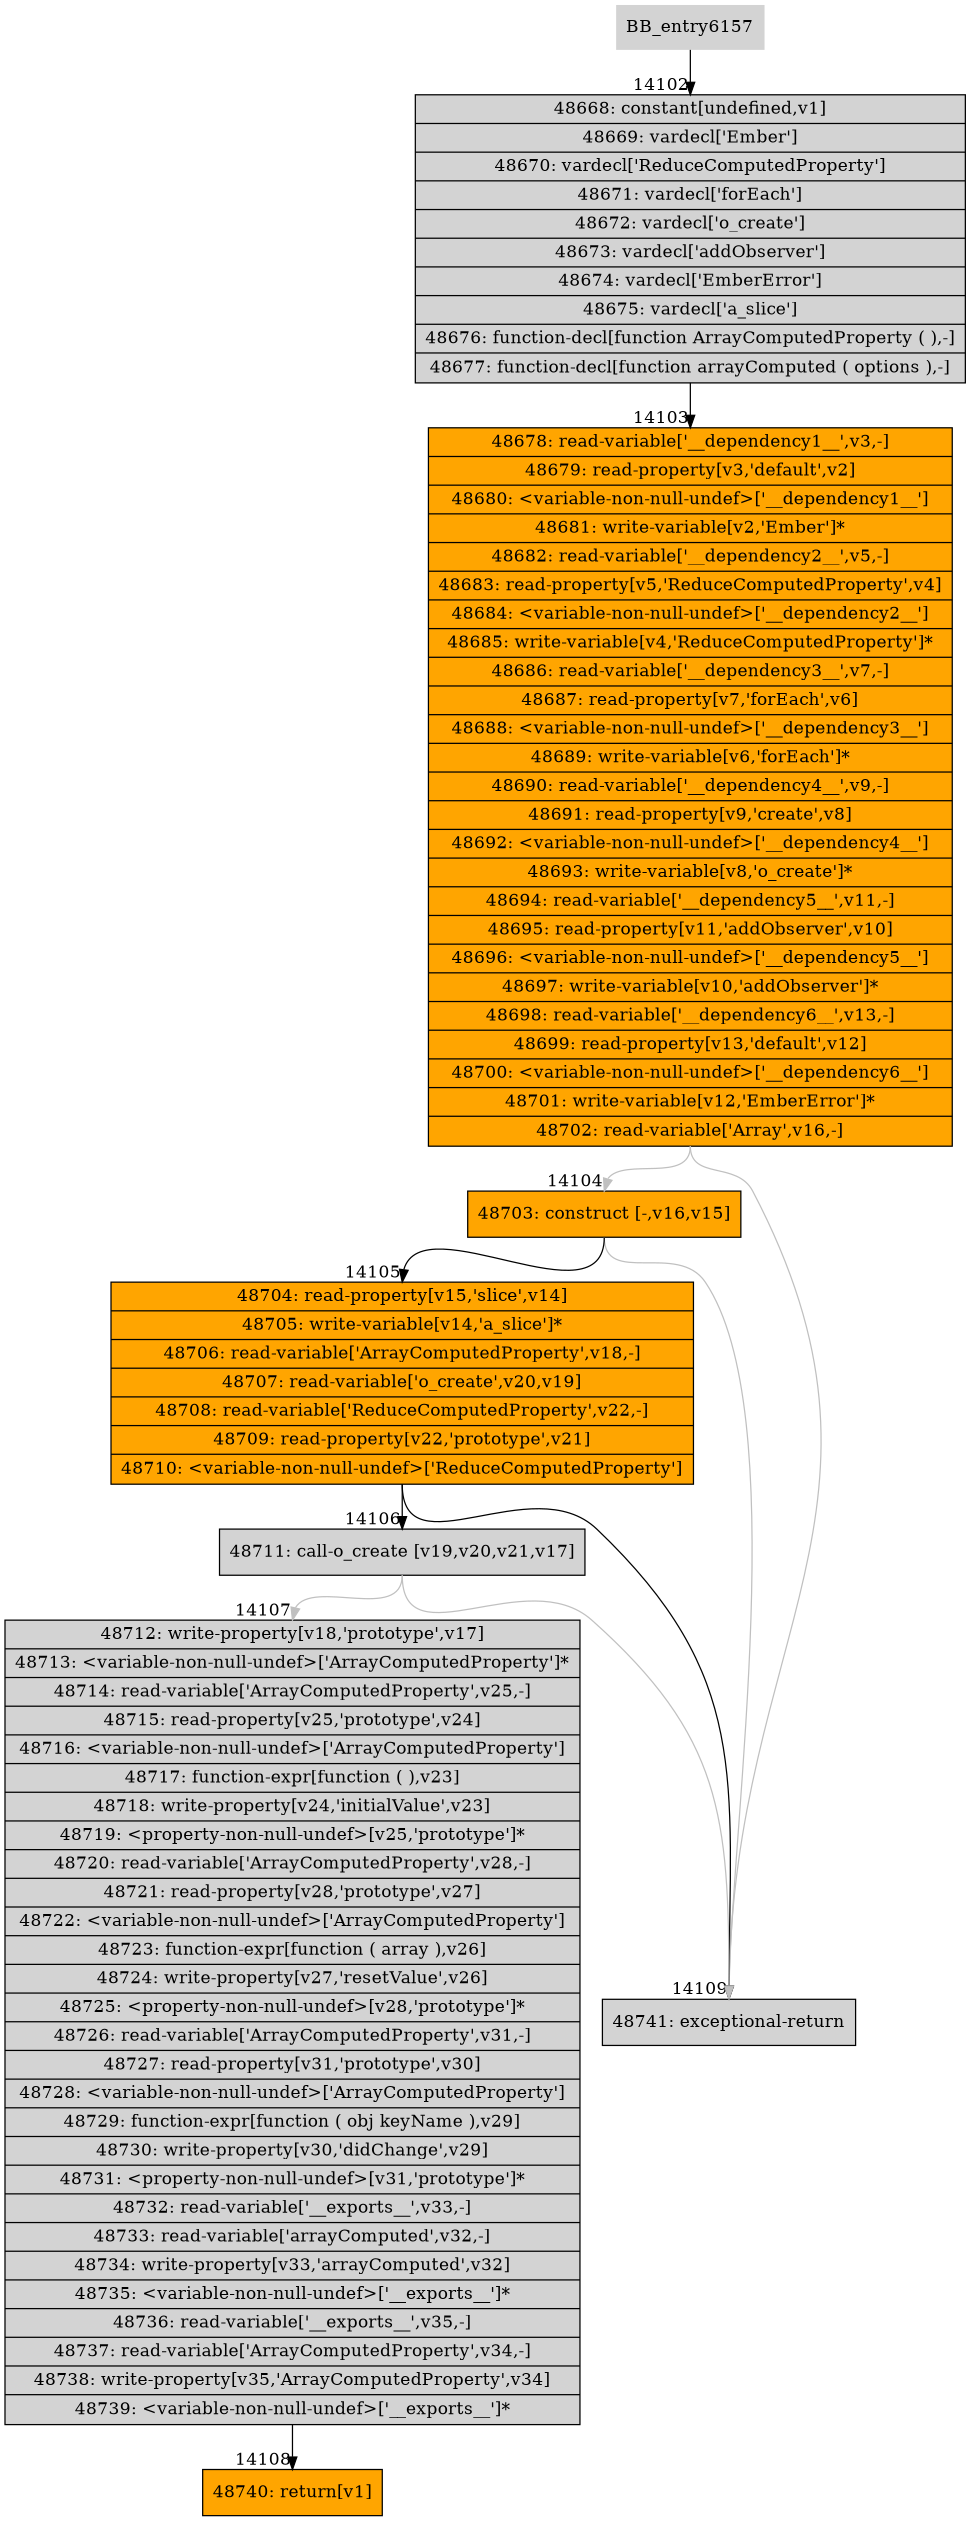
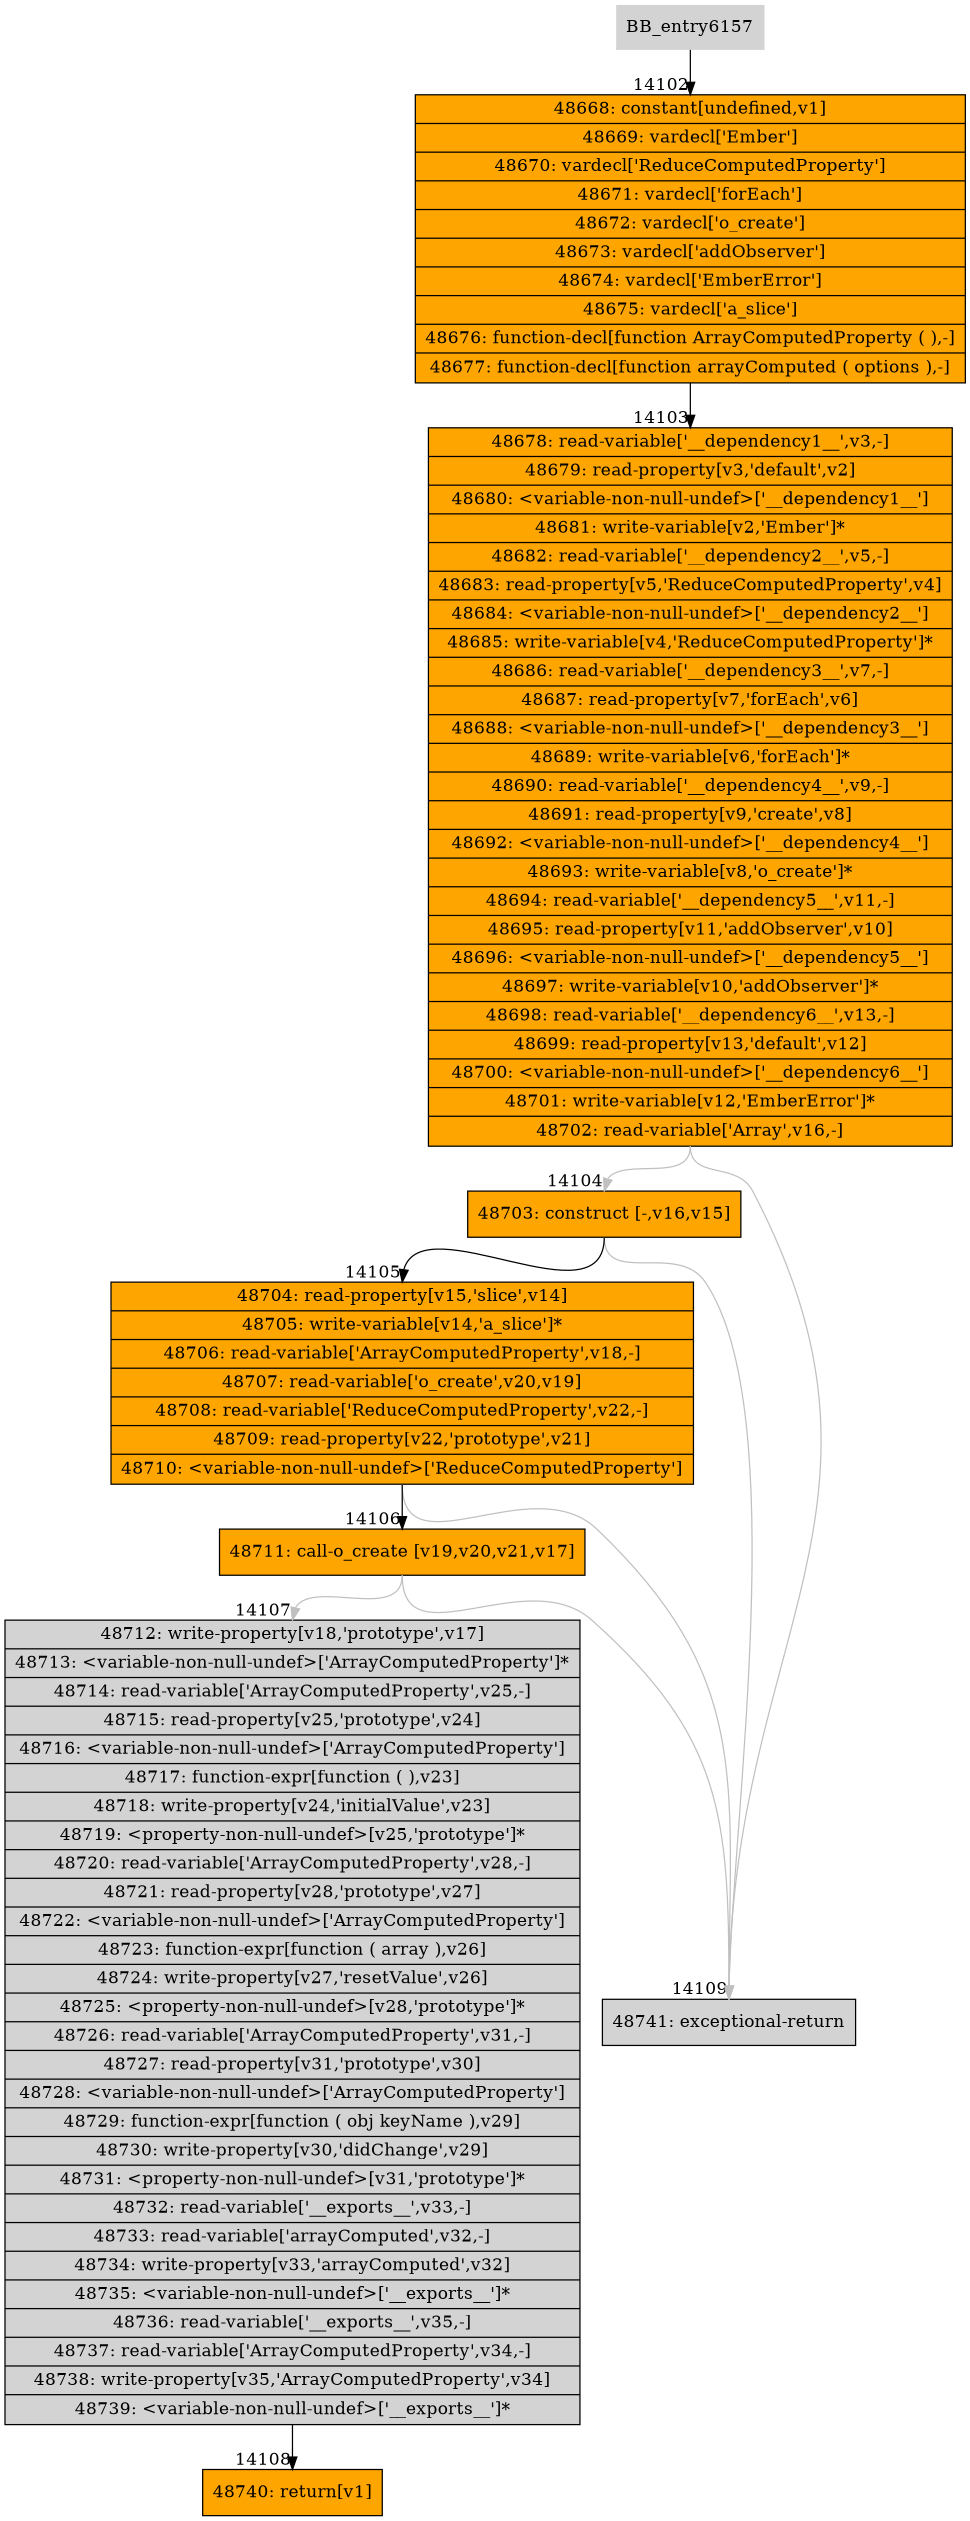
(690, 239) -> (690, 239)
(402, 1552) -> (402, 1552)
(683, 1634) -> (683, 1634)
